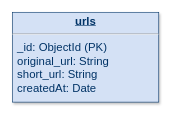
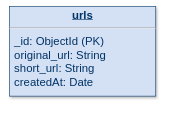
(86, 57) -> (83, 51)
